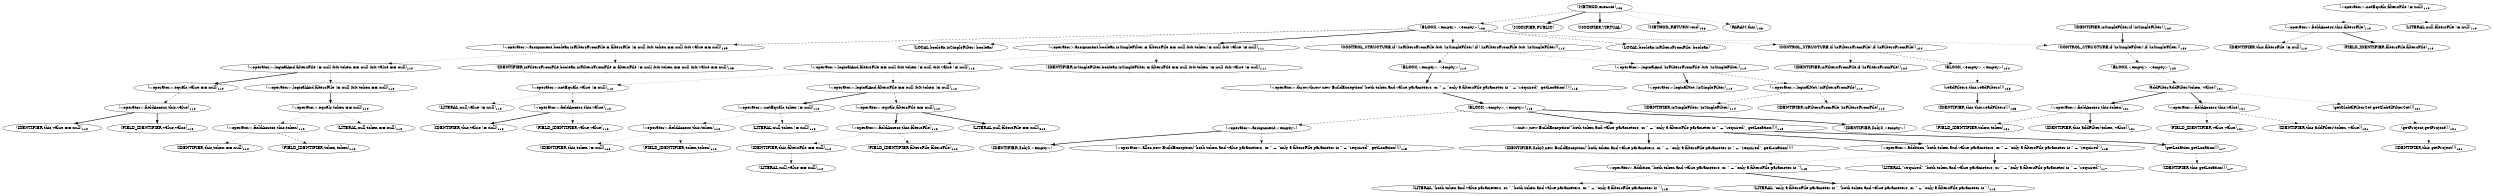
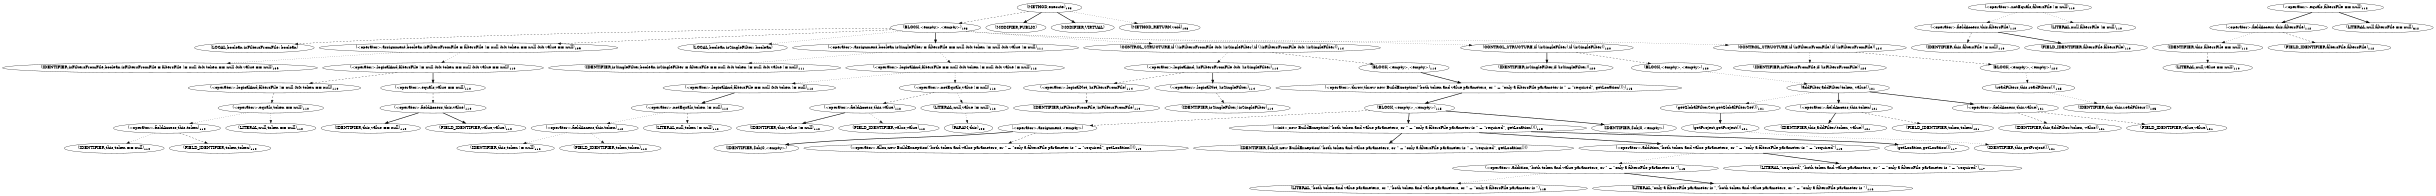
(1676, 17) -> (966, 117)
(2123, 36) -> (1547, 56)
(331, 97) -> (273, 97)
(895, 97) -> none
(1977, 97) -> (2071, 98)
(1754, 98) -> (1219, 97)
(2402, 118) -> (1720, 117)
(2198, 168) -> none
